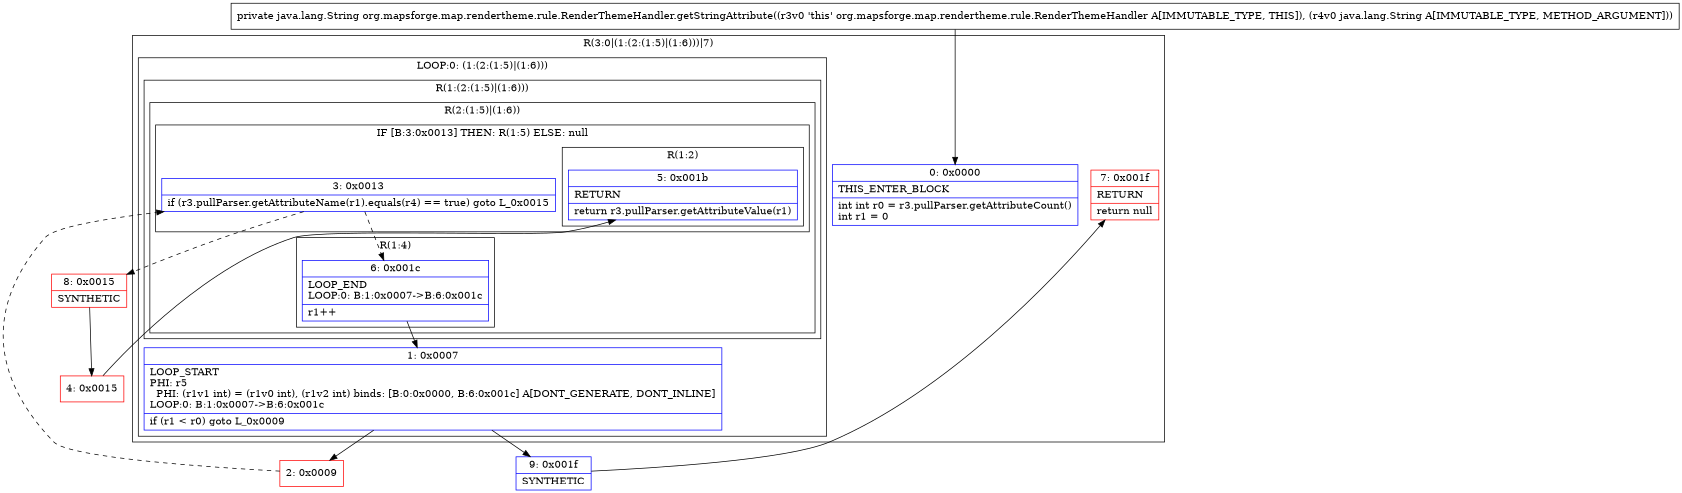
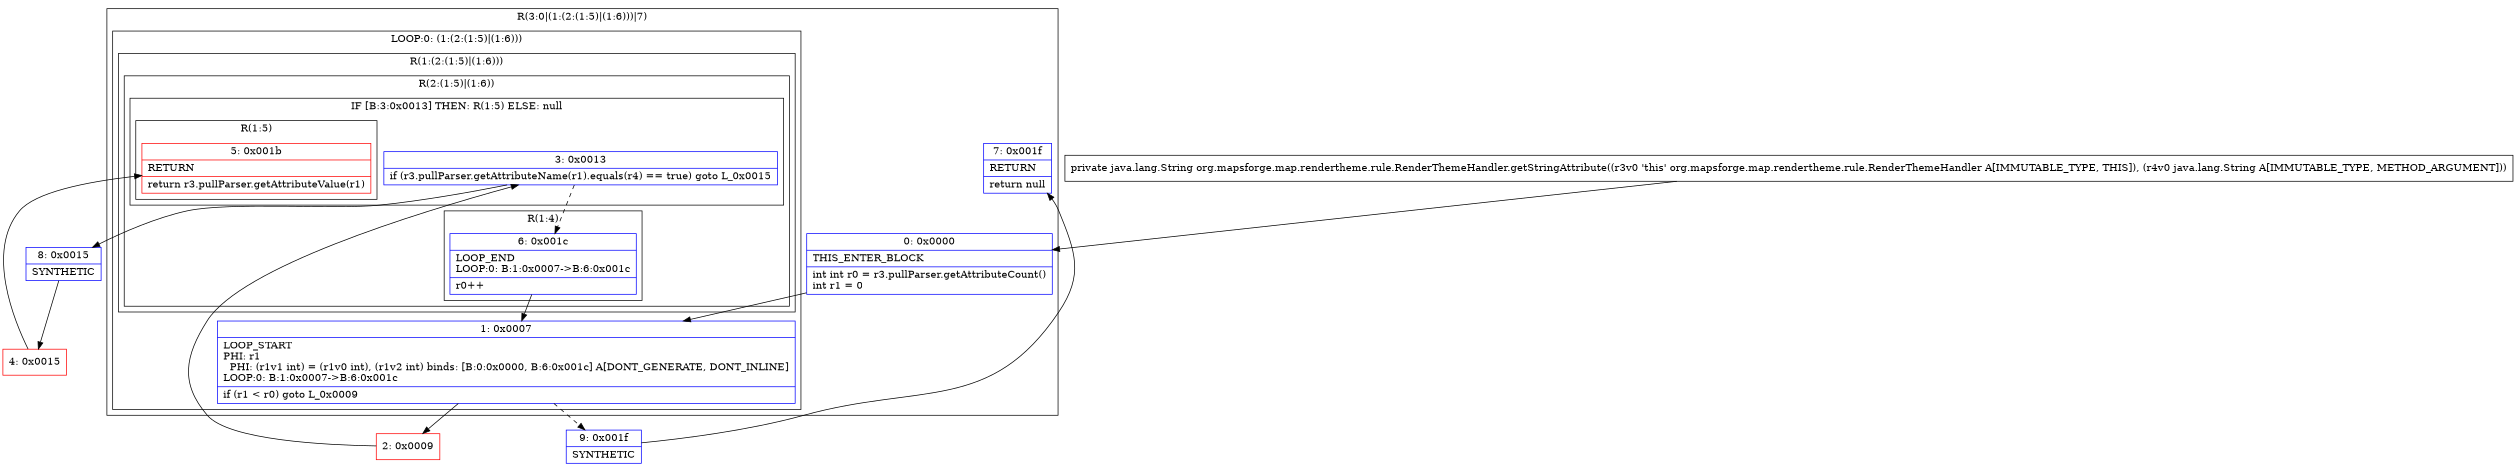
(683, 156) -> (256, 129)
(683, 195) -> (256, 168)
(1125, 195) -> (1018, 168)
(218, 239) -> (197, 209)
(89, 291) -> (64, 264)
none -> (769, 301)
(322, 312) -> (470, 286)
(170, 383) -> (244, 356)
(20, 396) -> (227, 300)
(516, 447) -> (573, 420)
